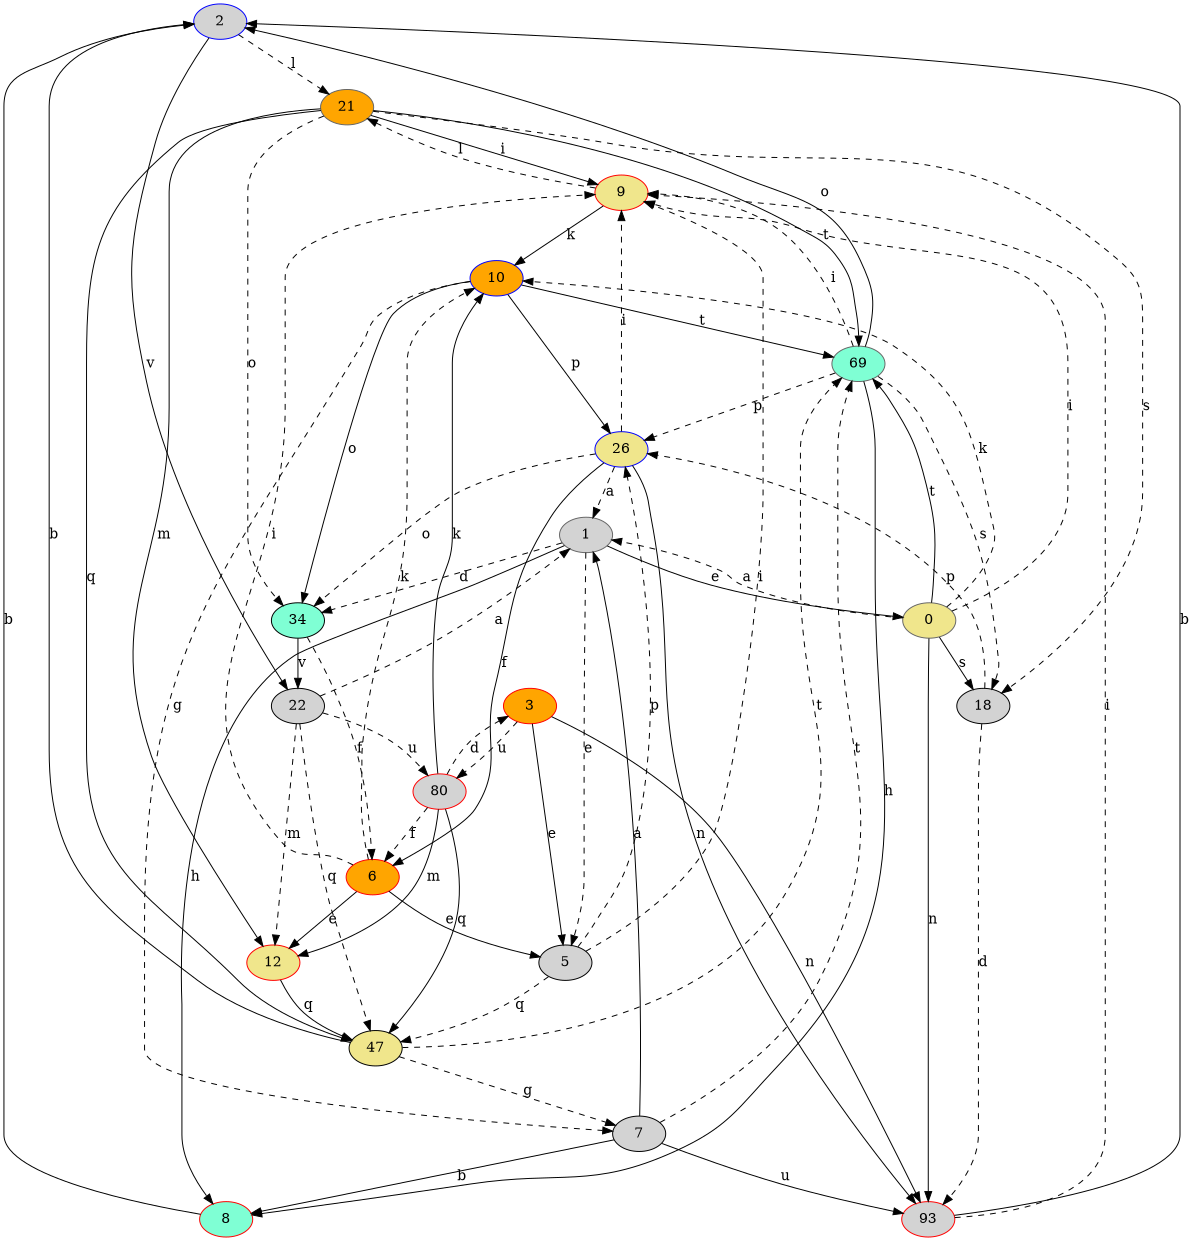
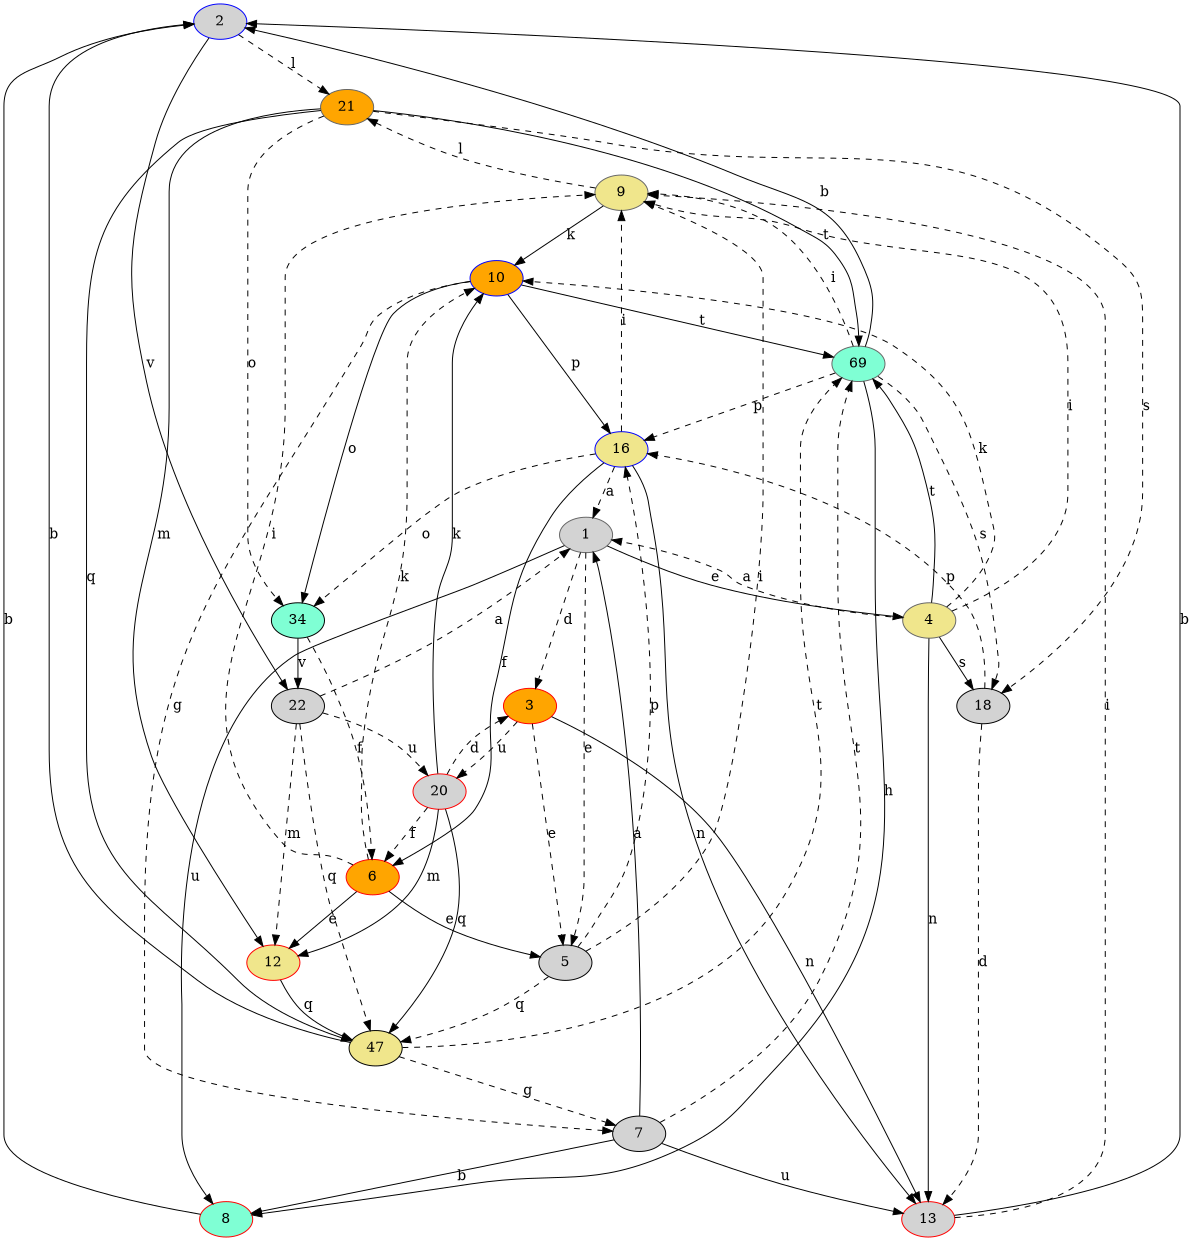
(480, 149) -> none
(621, 193) -> (621, 193)
(825, 193) -> (825, 193)
(621, 449) -> (621, 449)
(452, 575) -> (560, 616)
(929, 620) -> (929, 620)
(440, 792) -> (440, 792)
(547, 829) -> (547, 829)
(196, 877) -> (196, 877)
(928, 1219) -> (928, 1219)
